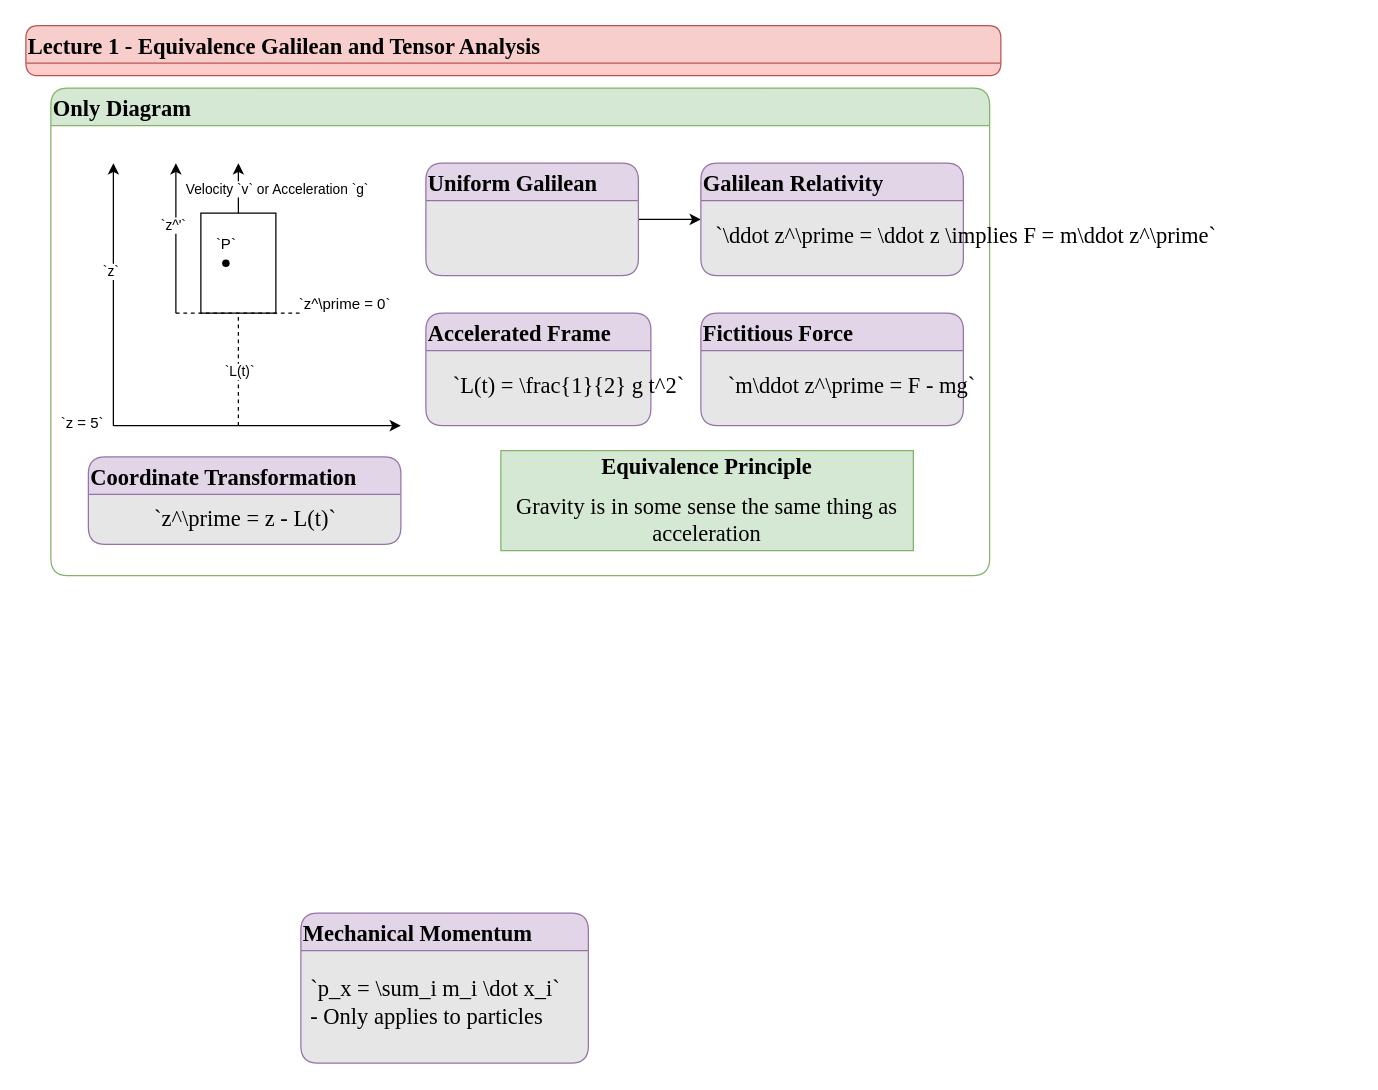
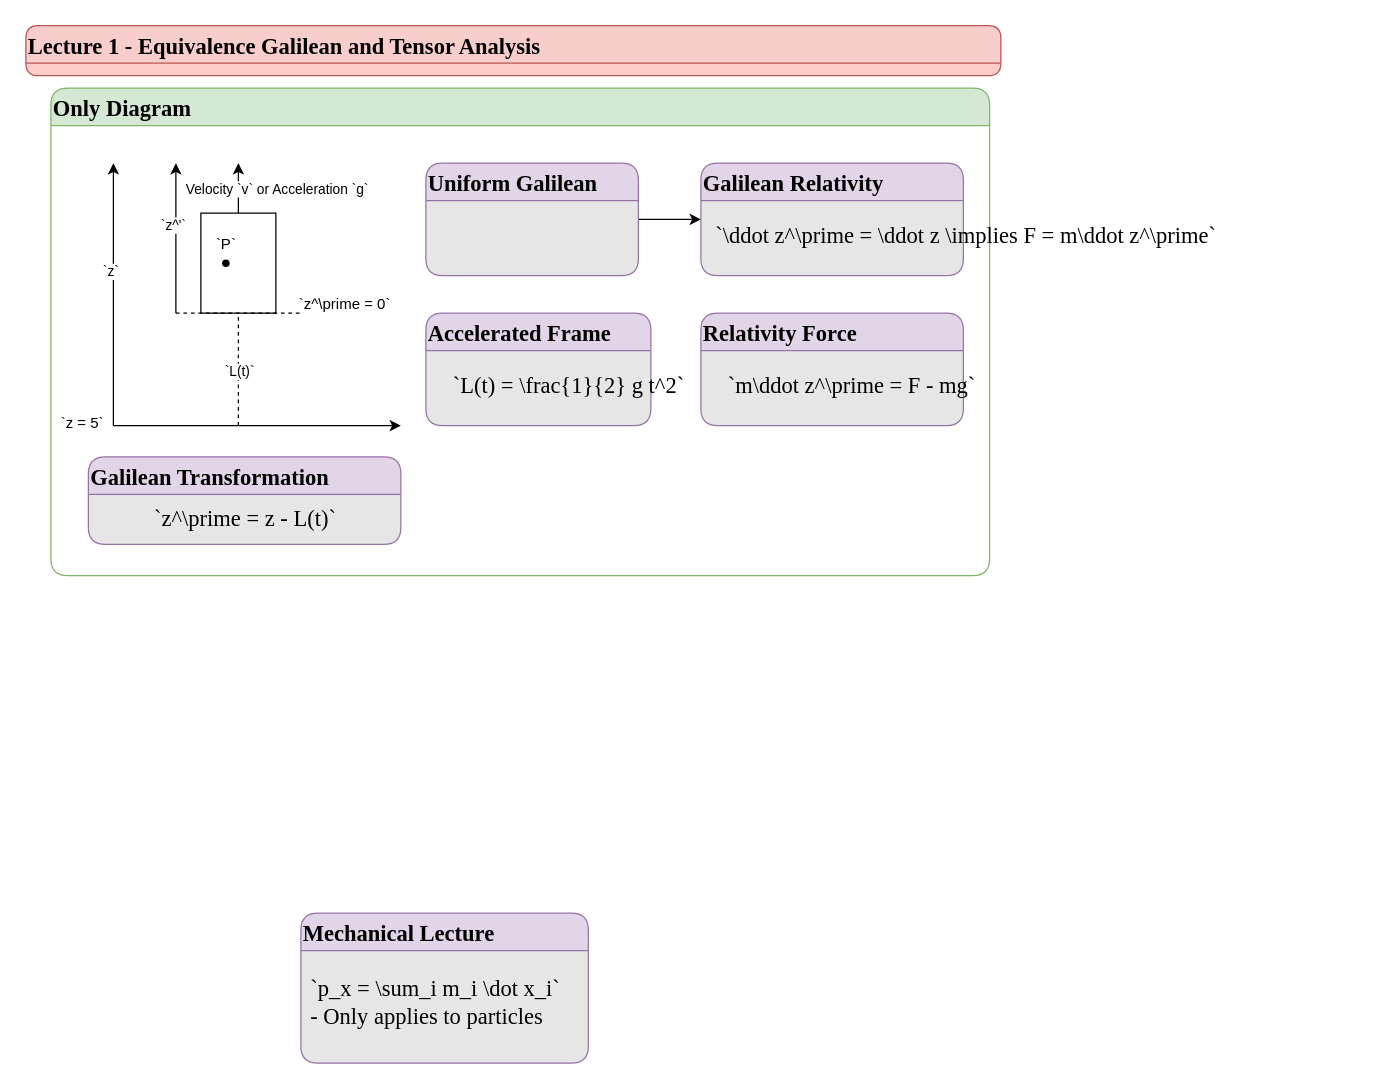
(792, 334) -> (792, 334)
(239, 478) -> (220, 478)
(707, 501) -> none
(413, 934) -> (407, 934)
